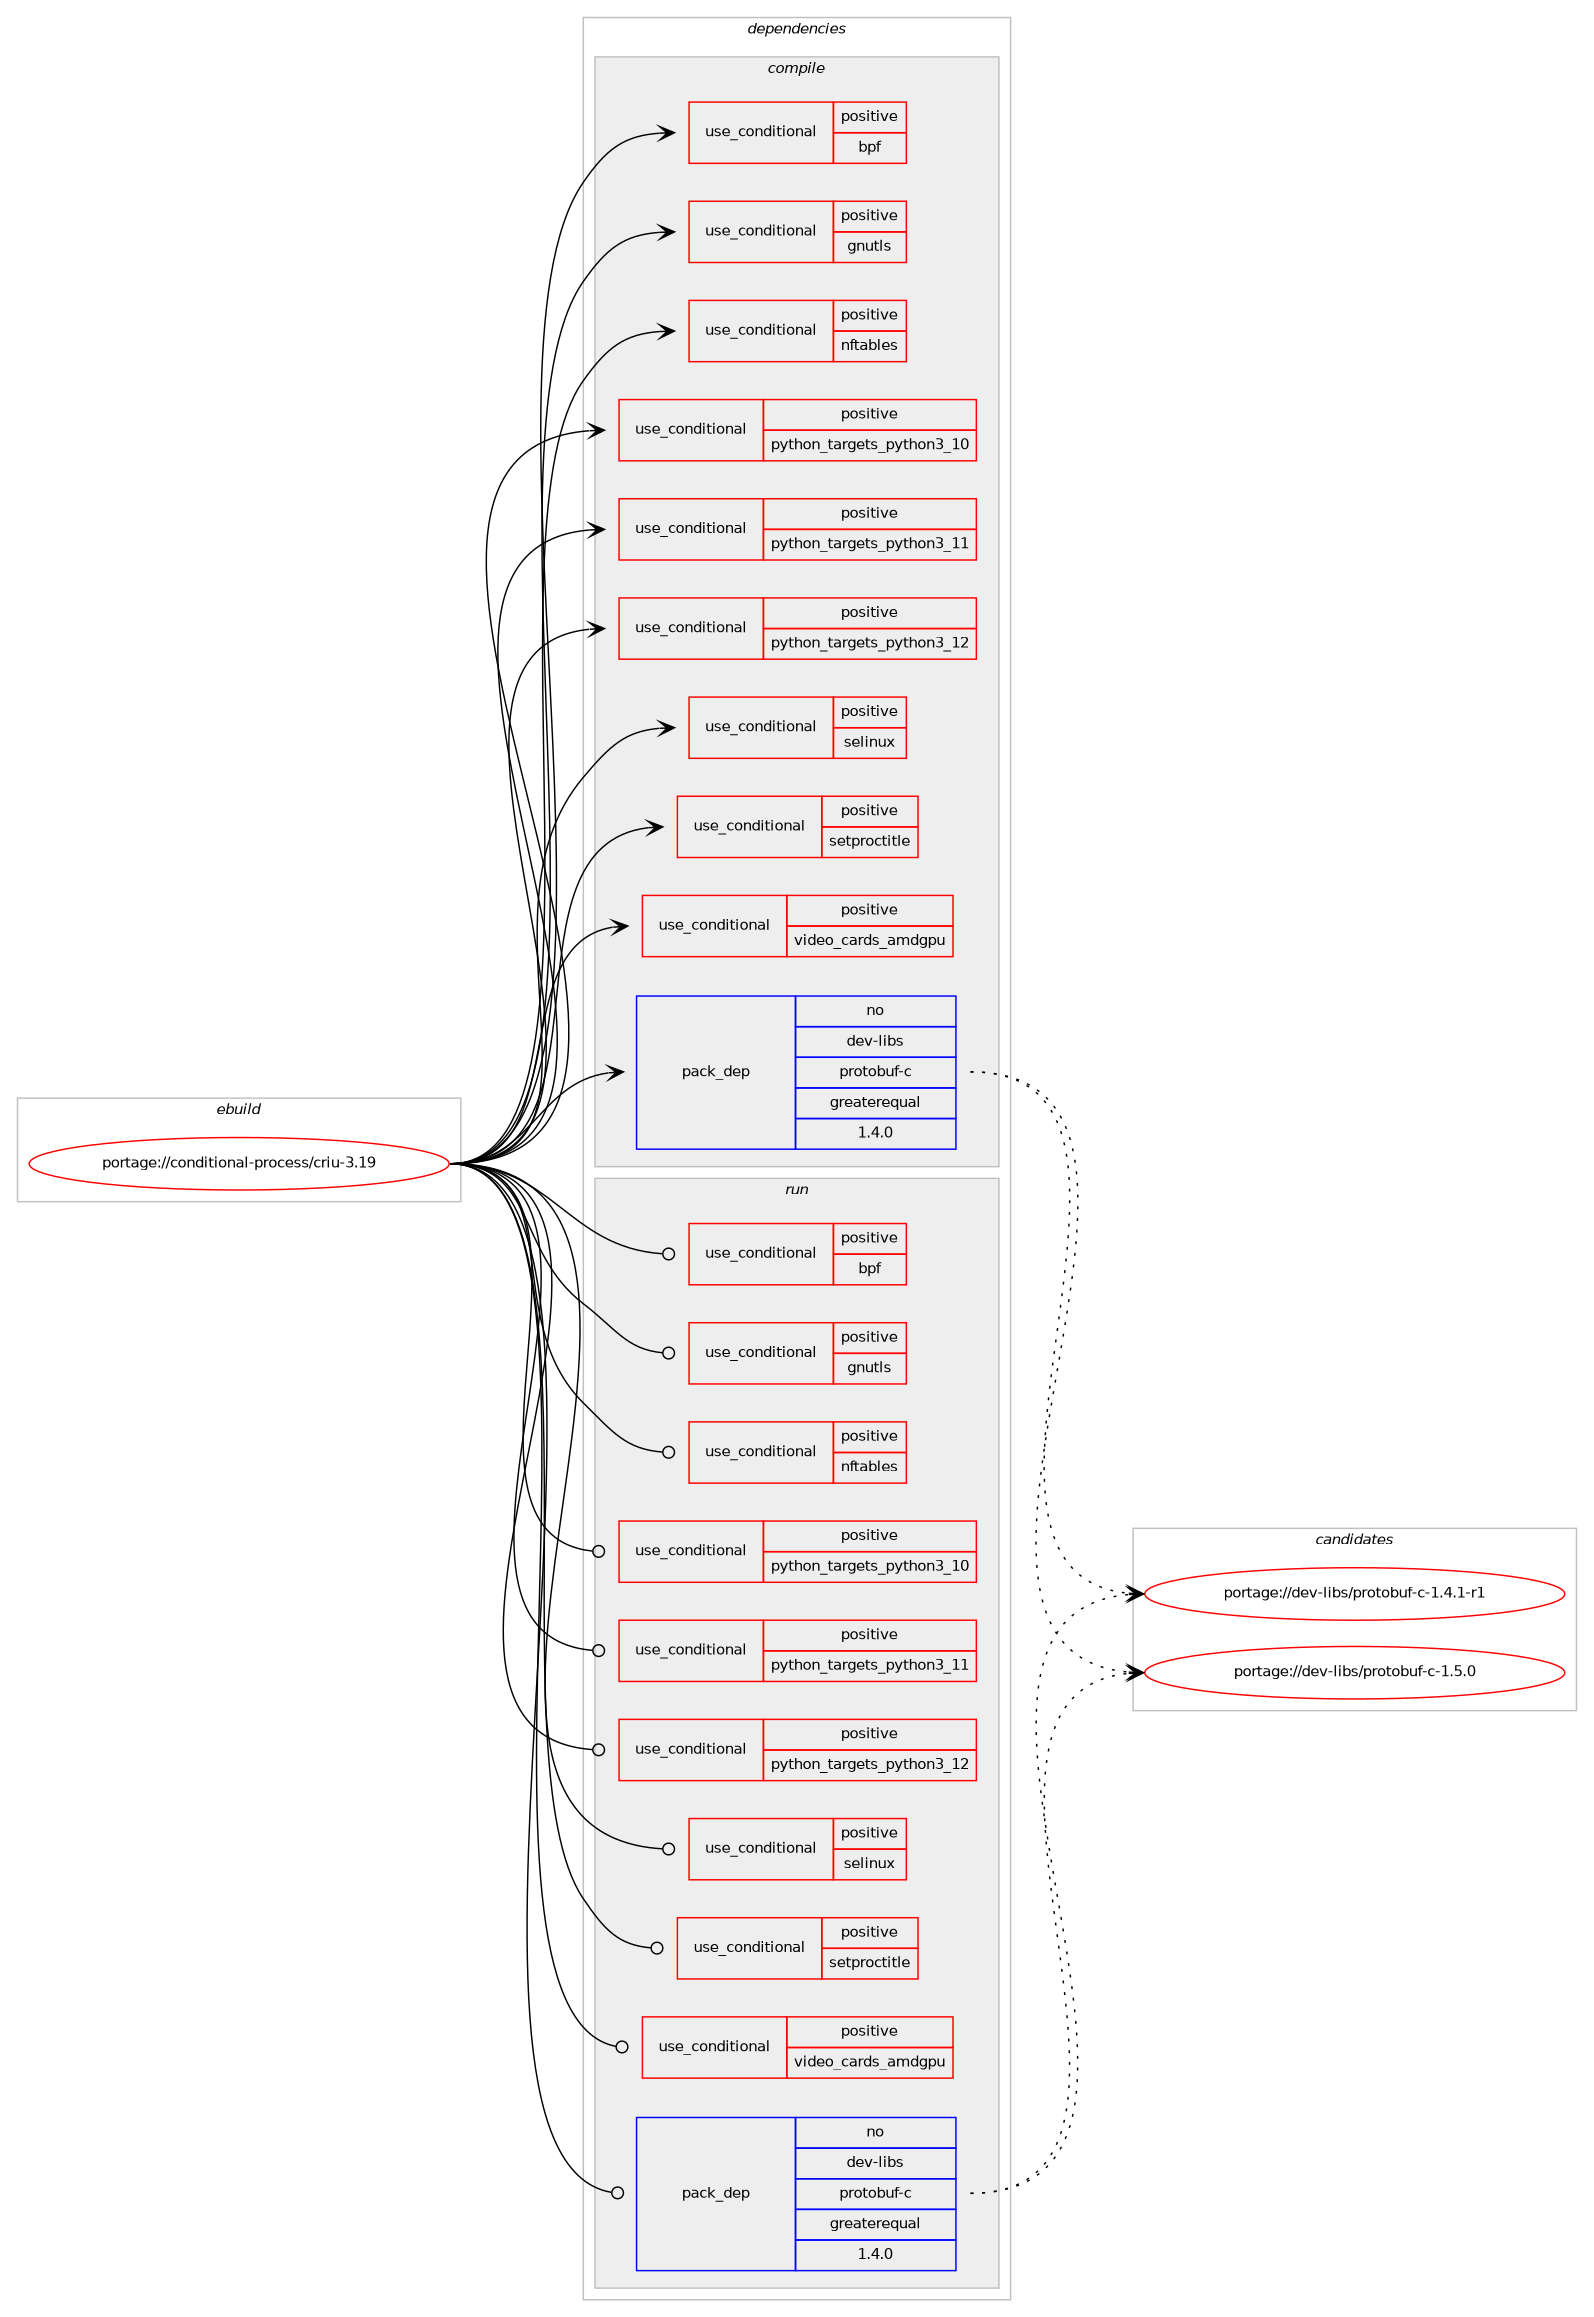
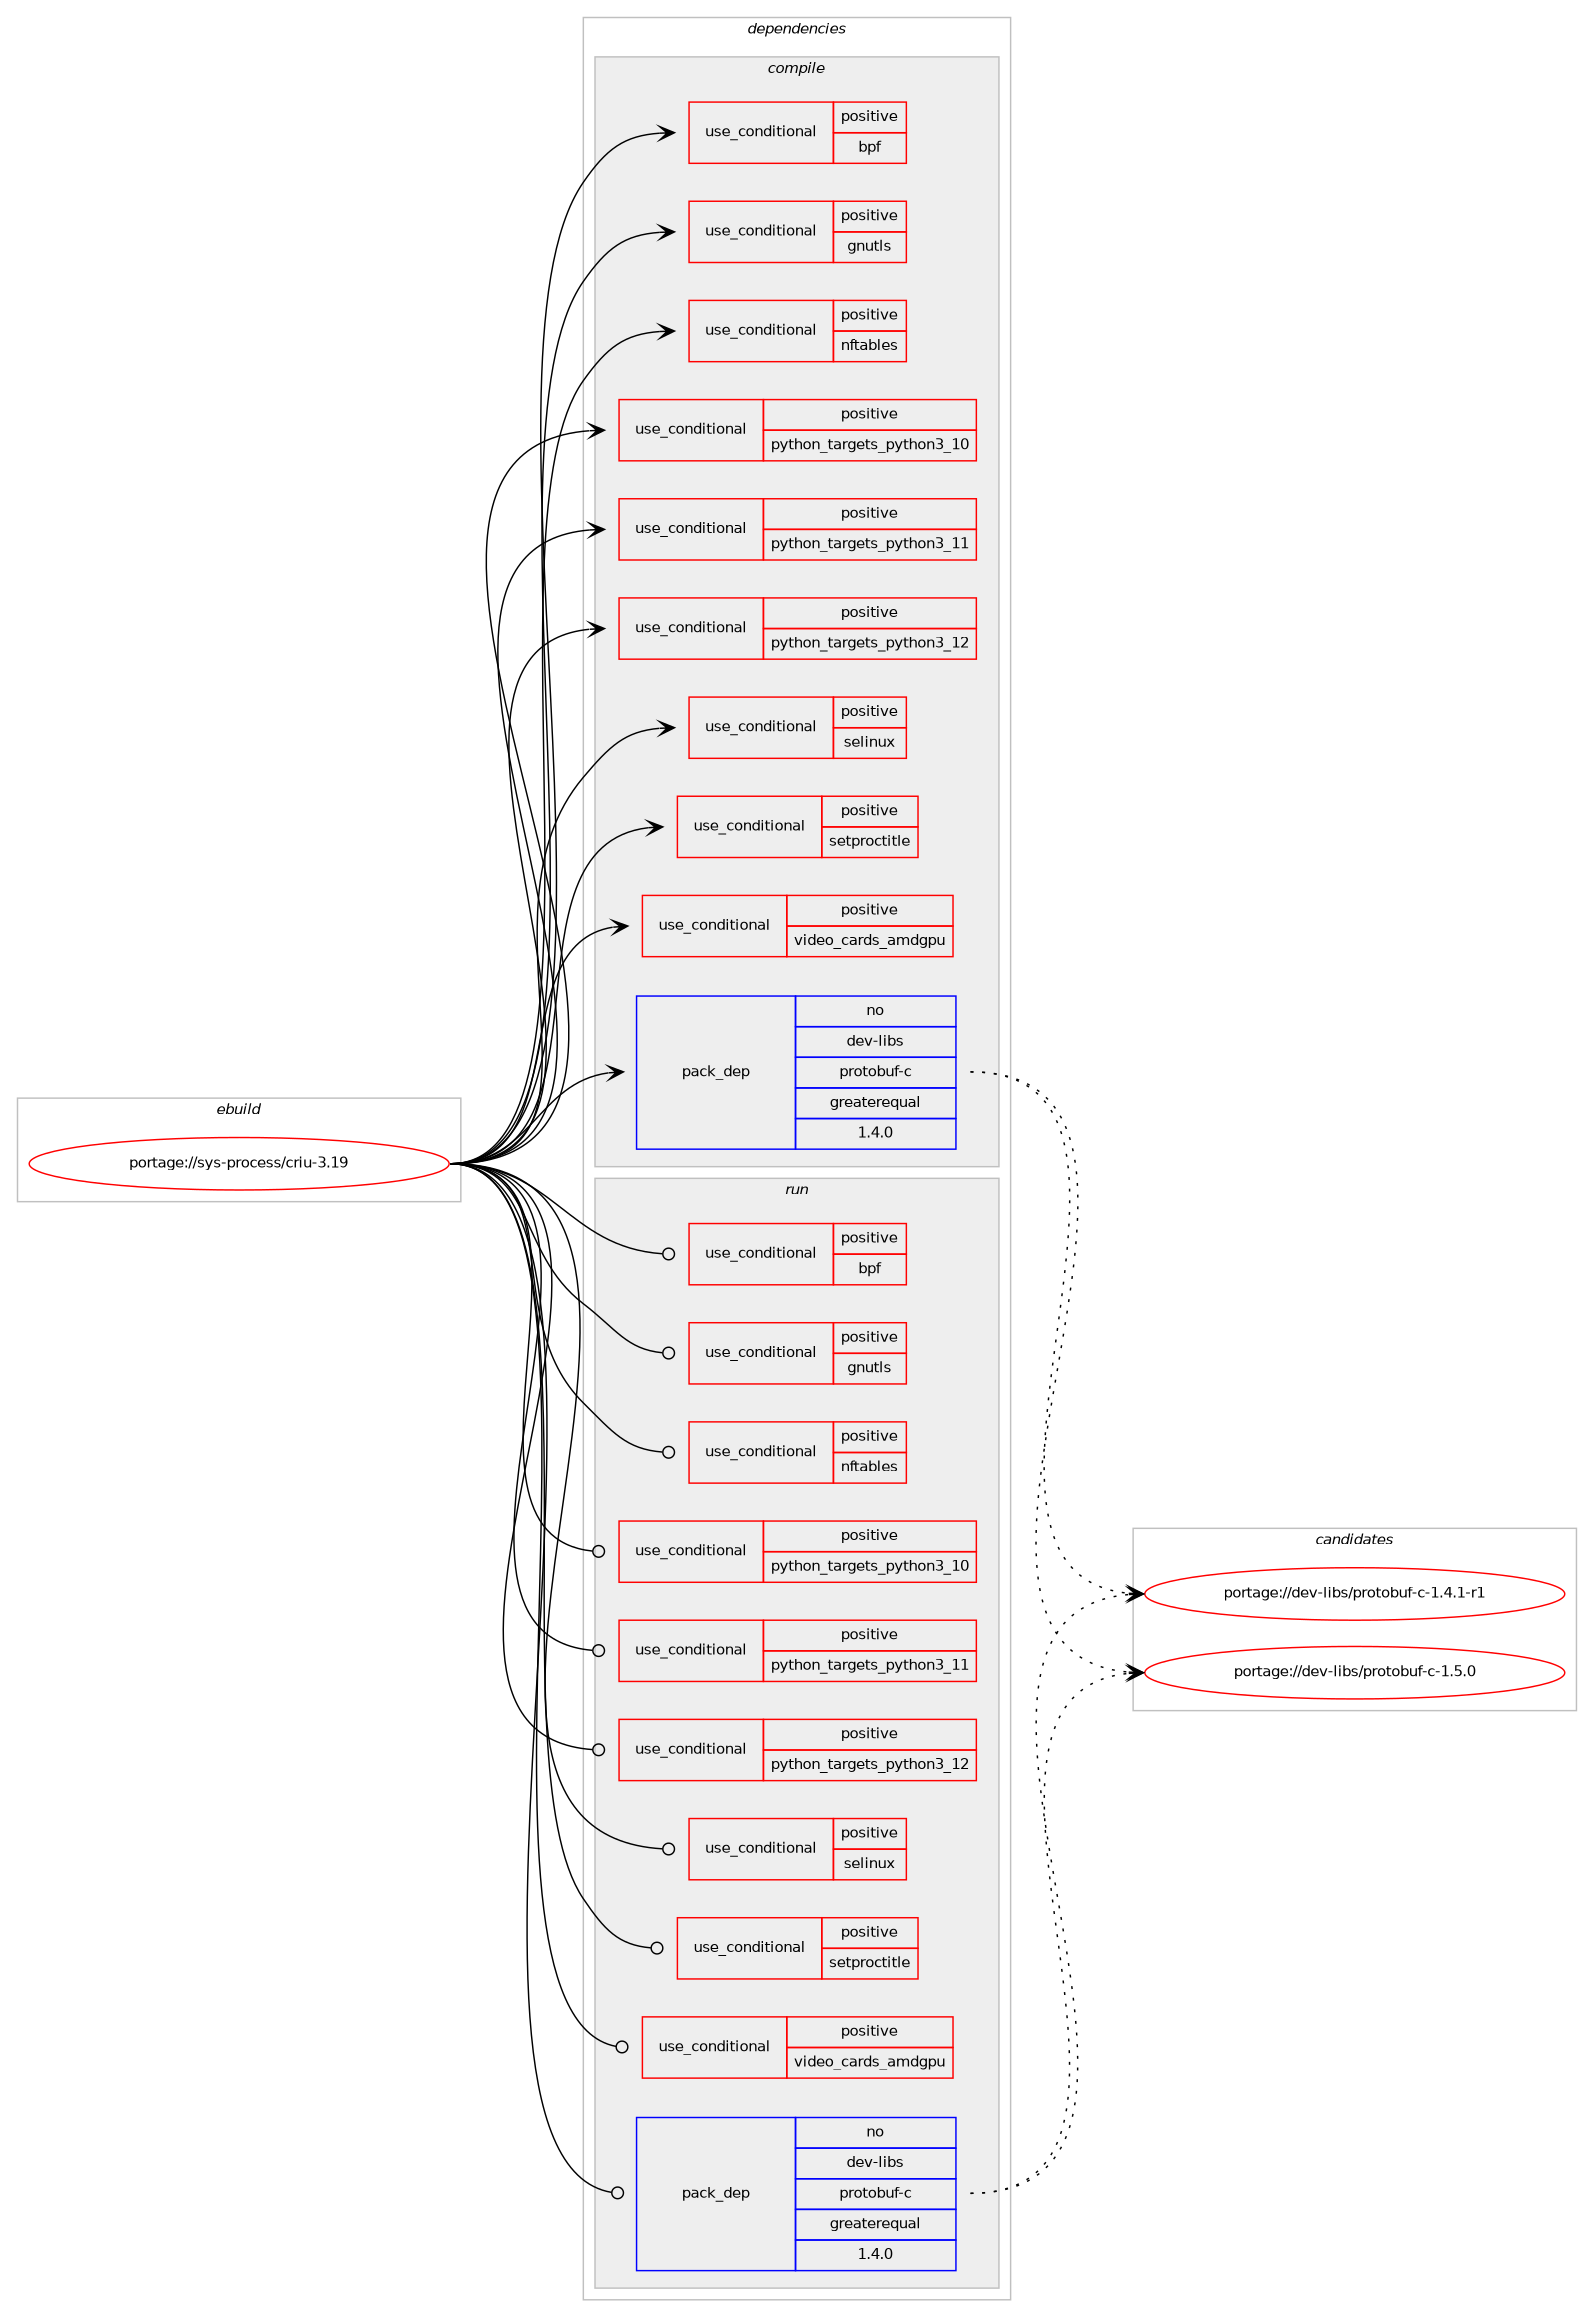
(239, 1164) -> (239, 1164)
